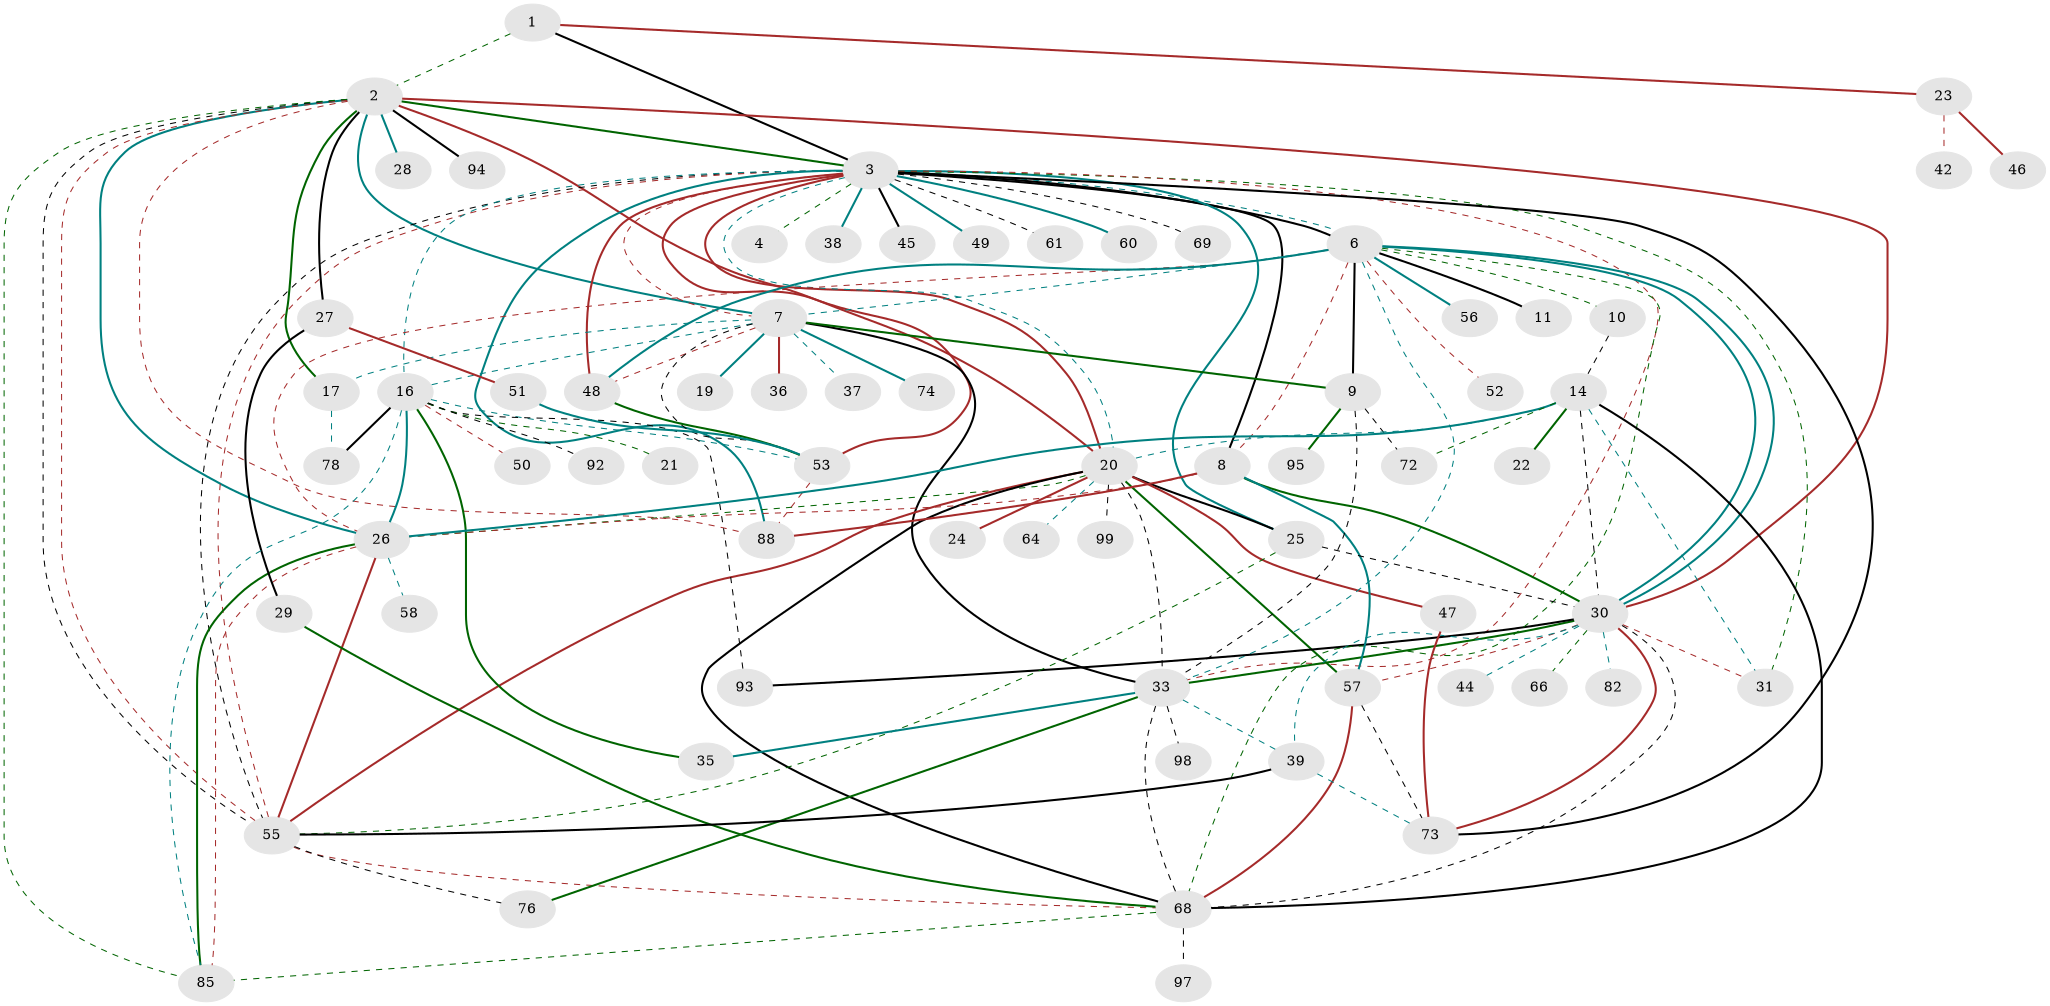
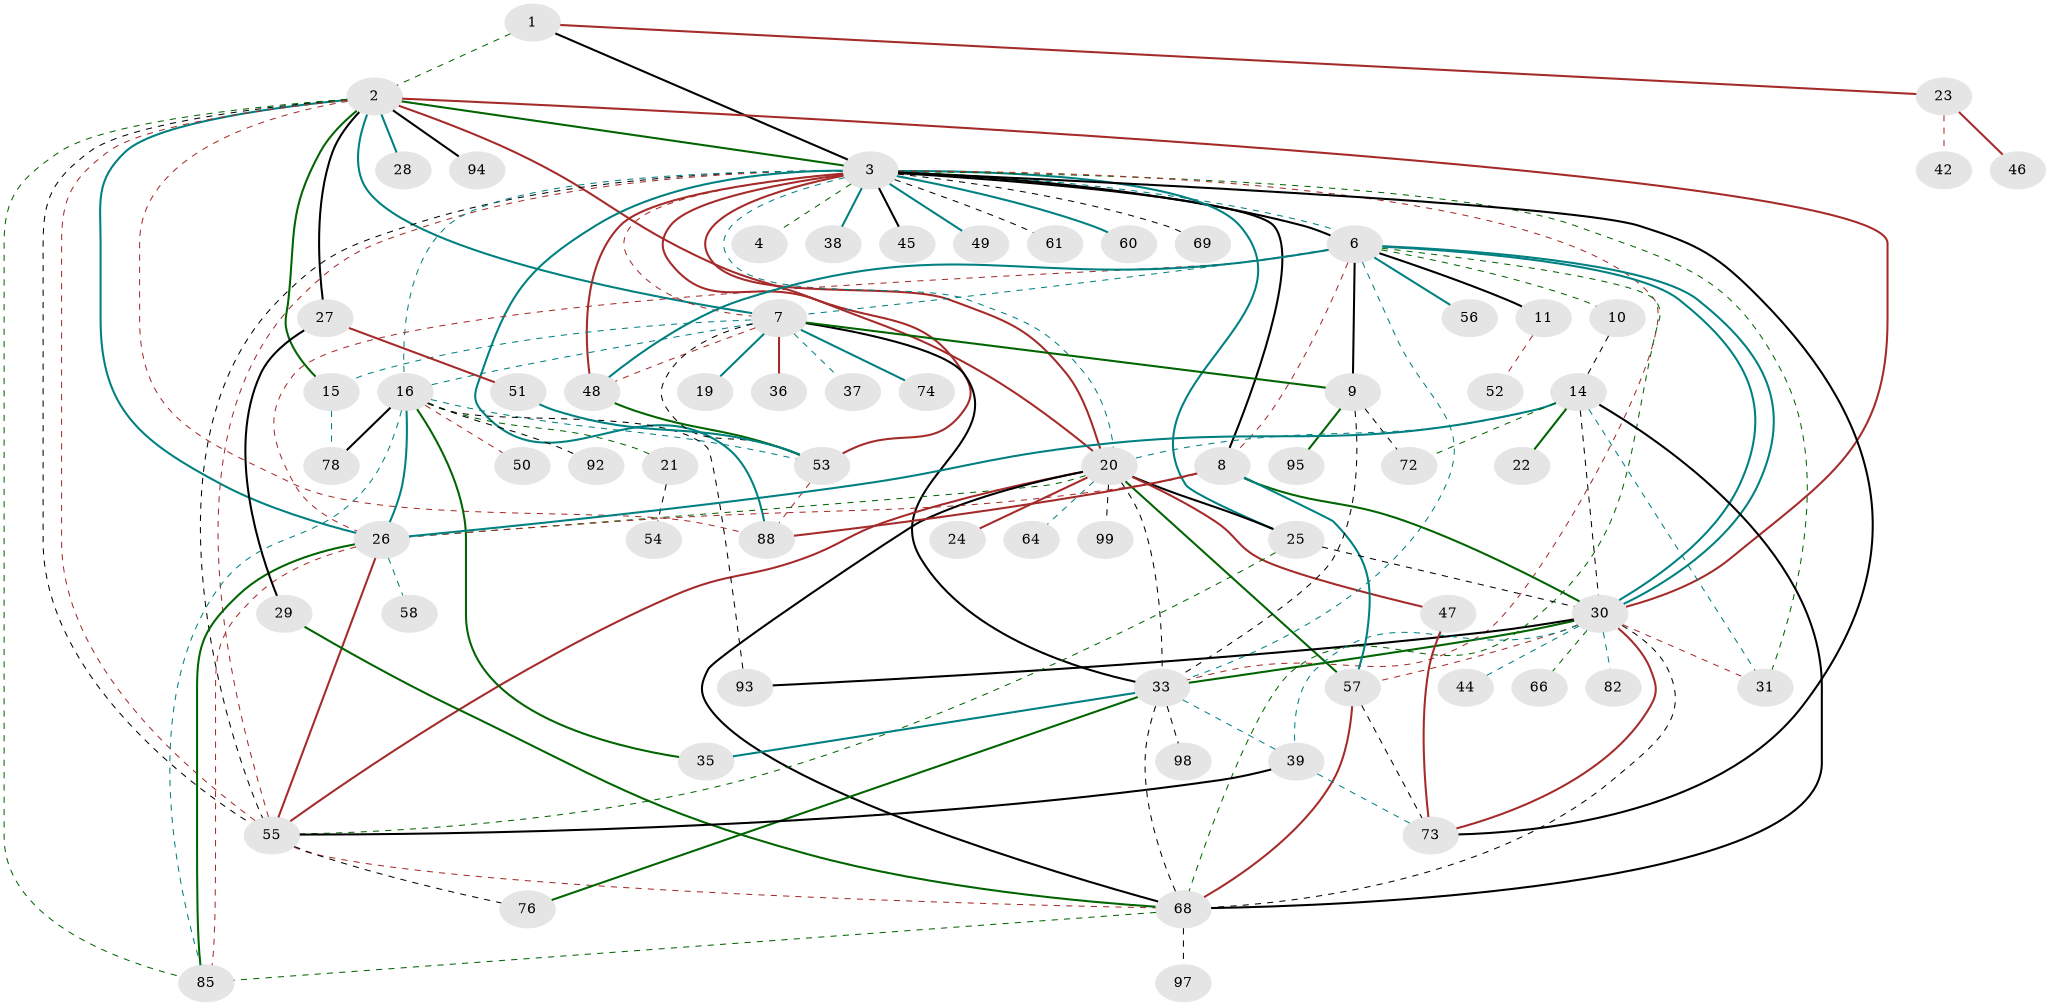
(1419, 323) -> (1520, 355)
(332, 392) -> (332, 392)
none -> (654, 540)
